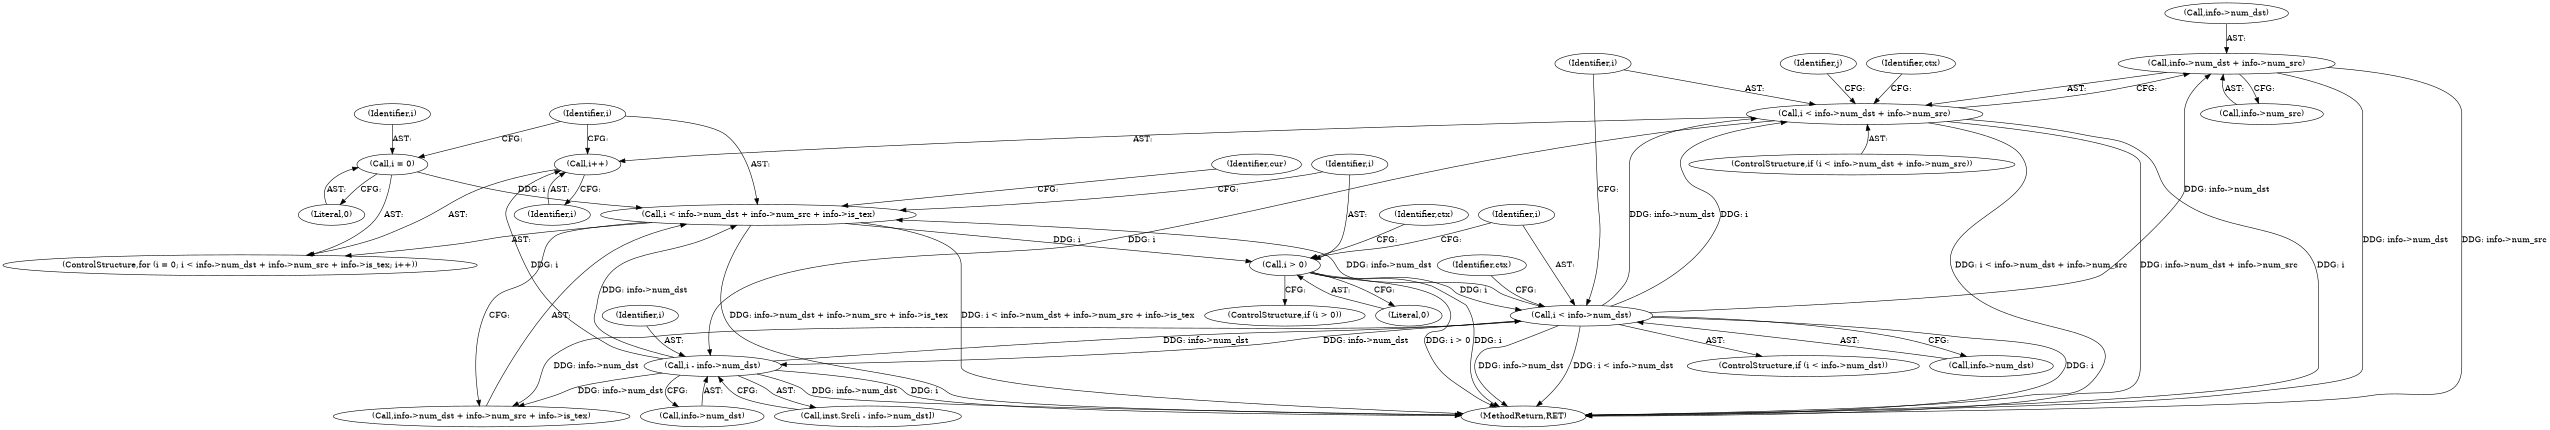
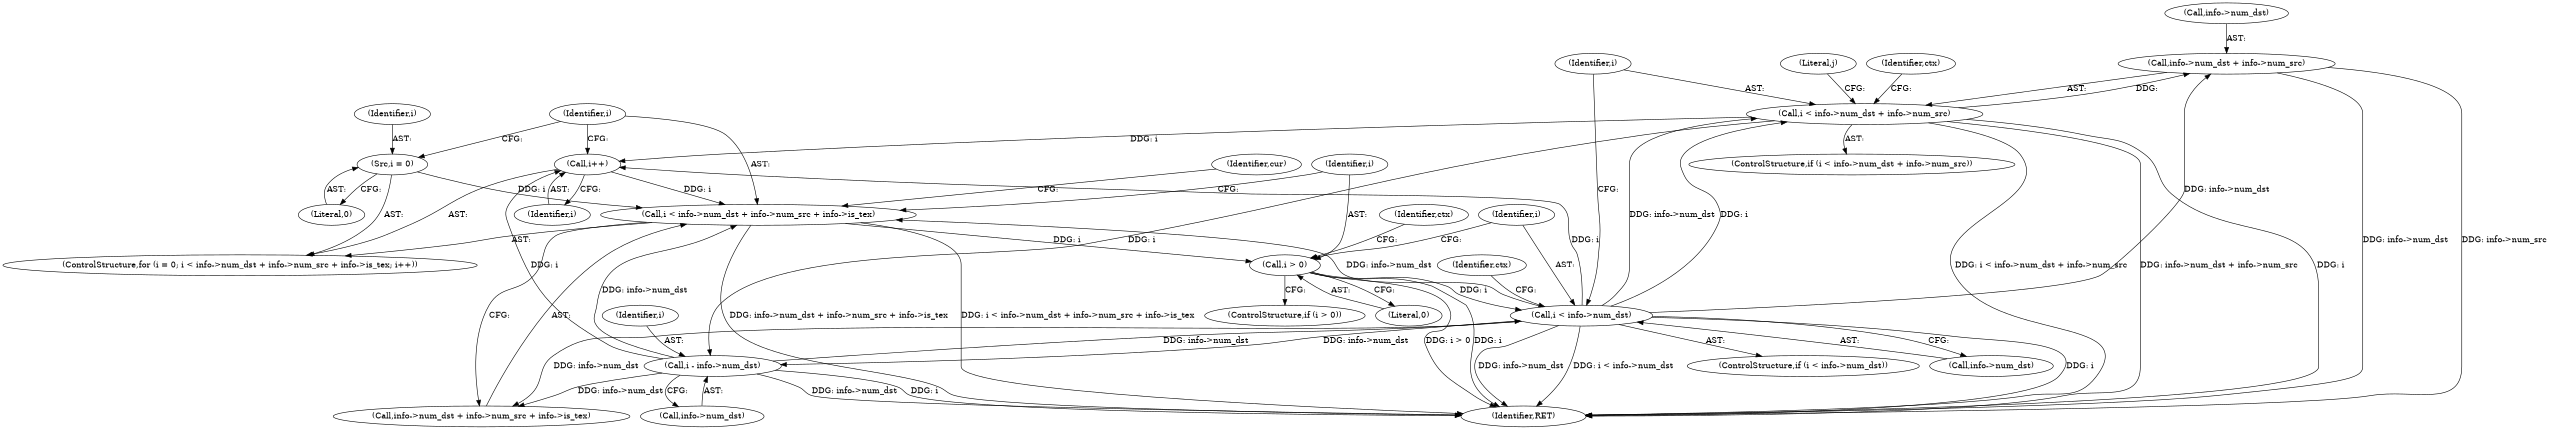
(1818, 64) -> (1818, 64)
(2148, 89) -> (2148, 89)
(2262, 114) -> none
(1144, 139) -> (1144, 139)
(1867, 143) -> (1845, 136)
(392, 164) -> (392, 164)
none -> (665, 187)
none -> (1145, 190)
(868, 416) -> none
(1523, 416) -> (1523, 416)
